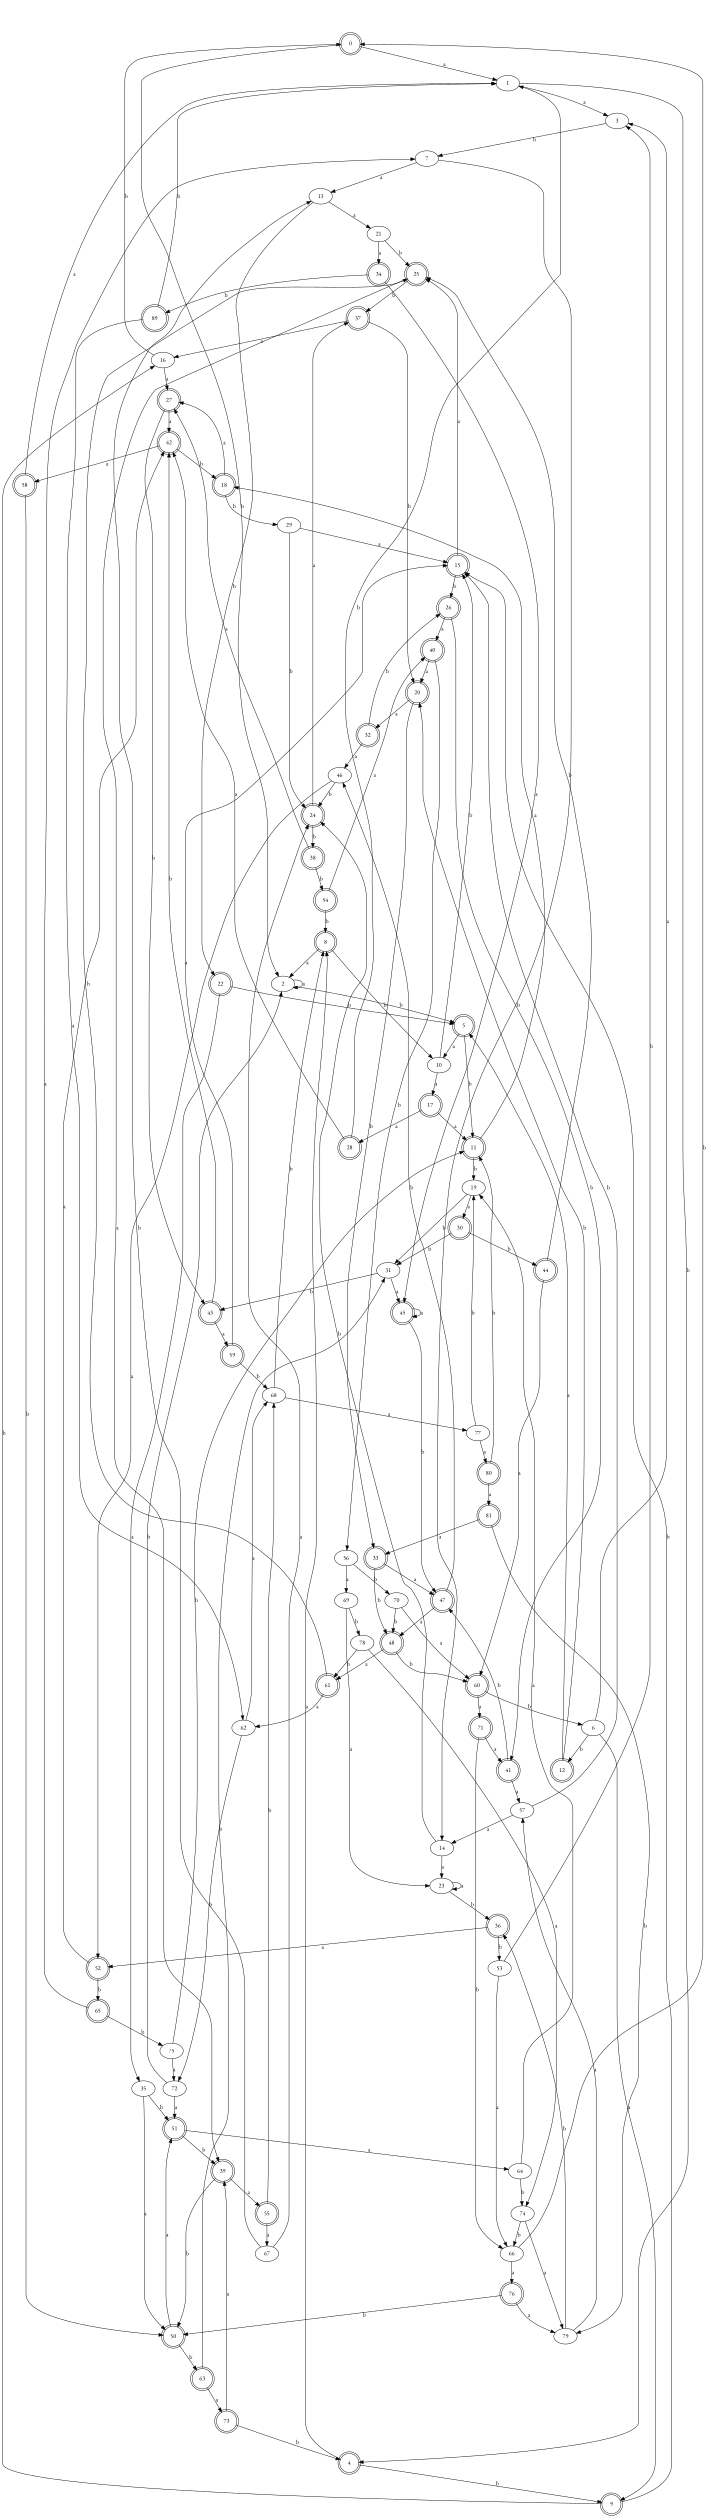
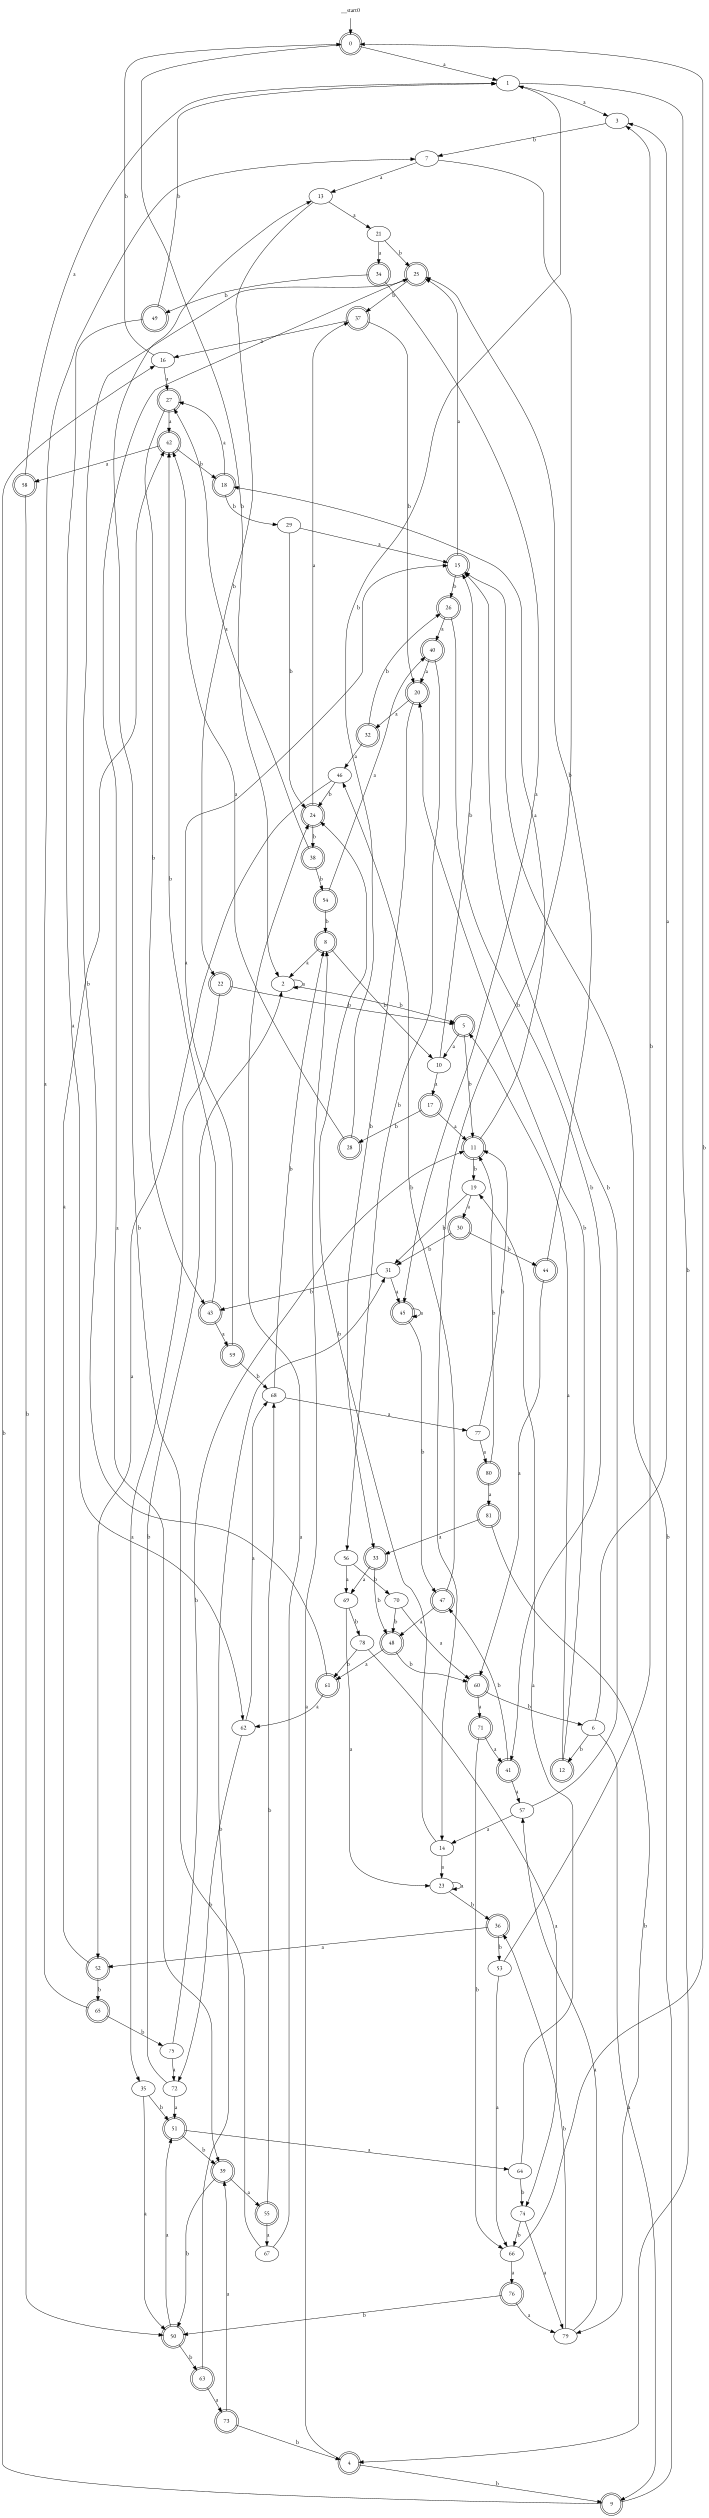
none -> (351, 10)
(155, 318) -> (155, 318)
(396, 1126) -> (396, 1126)
(472, 1313) -> (502, 1285)
(407, 1578) -> (362, 1578)
